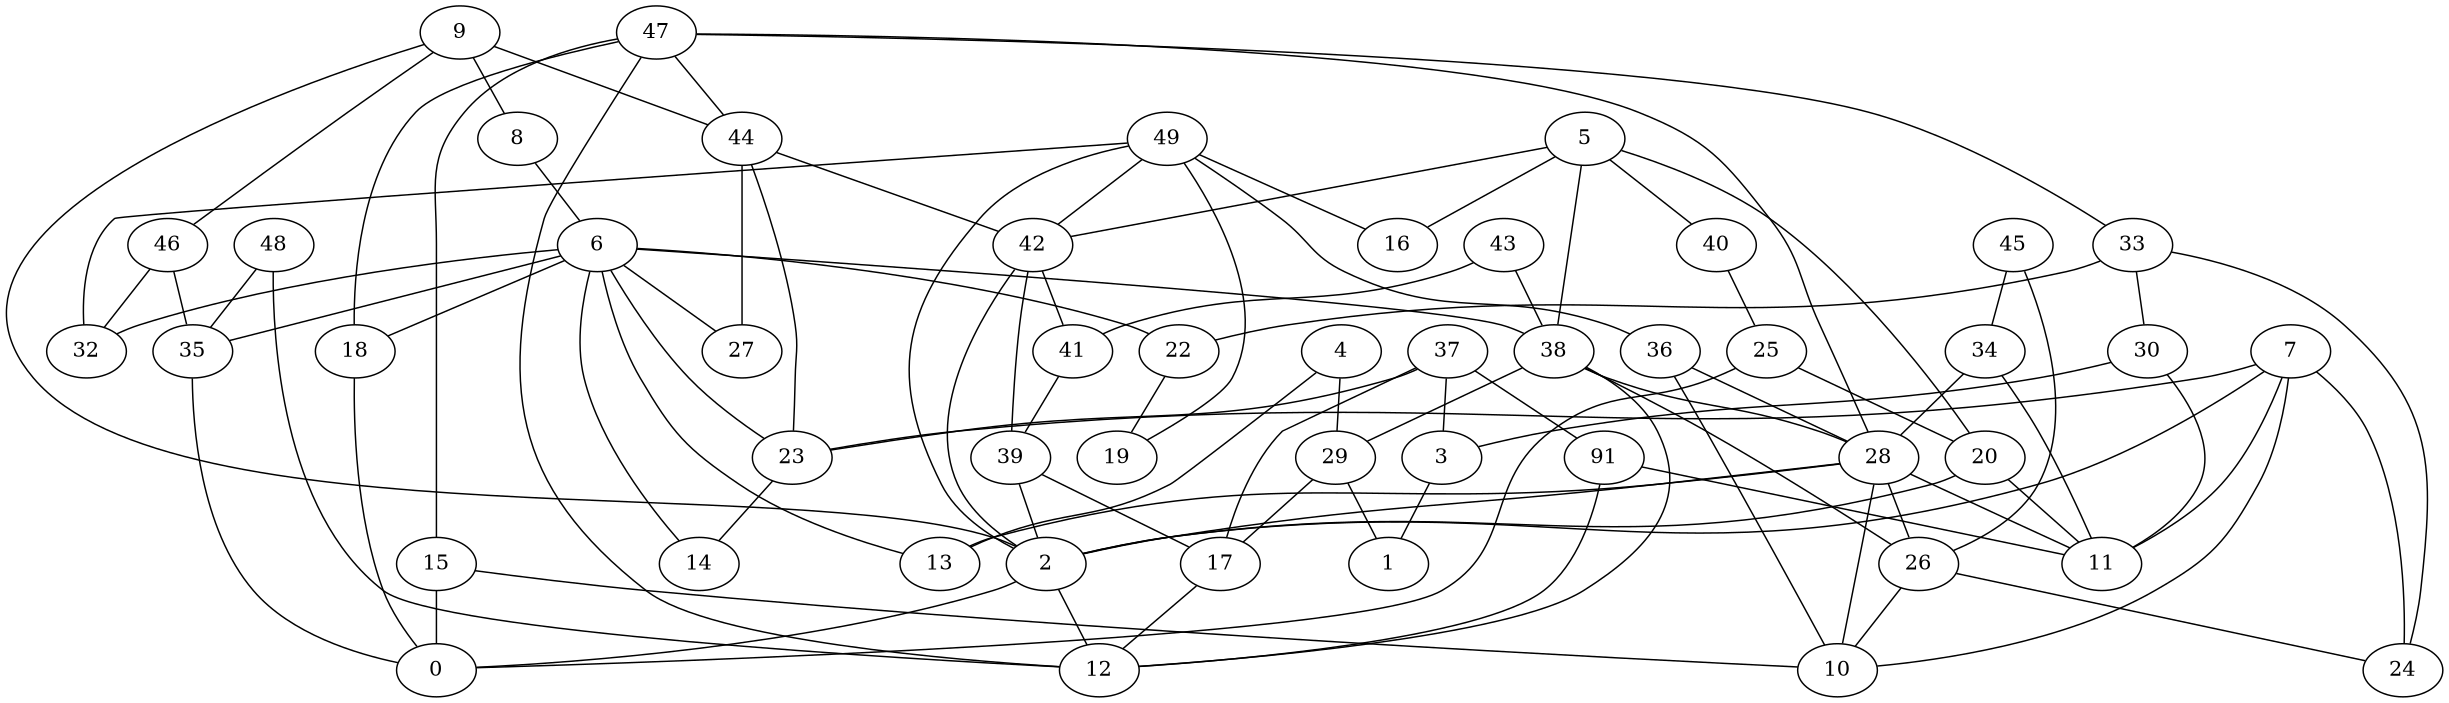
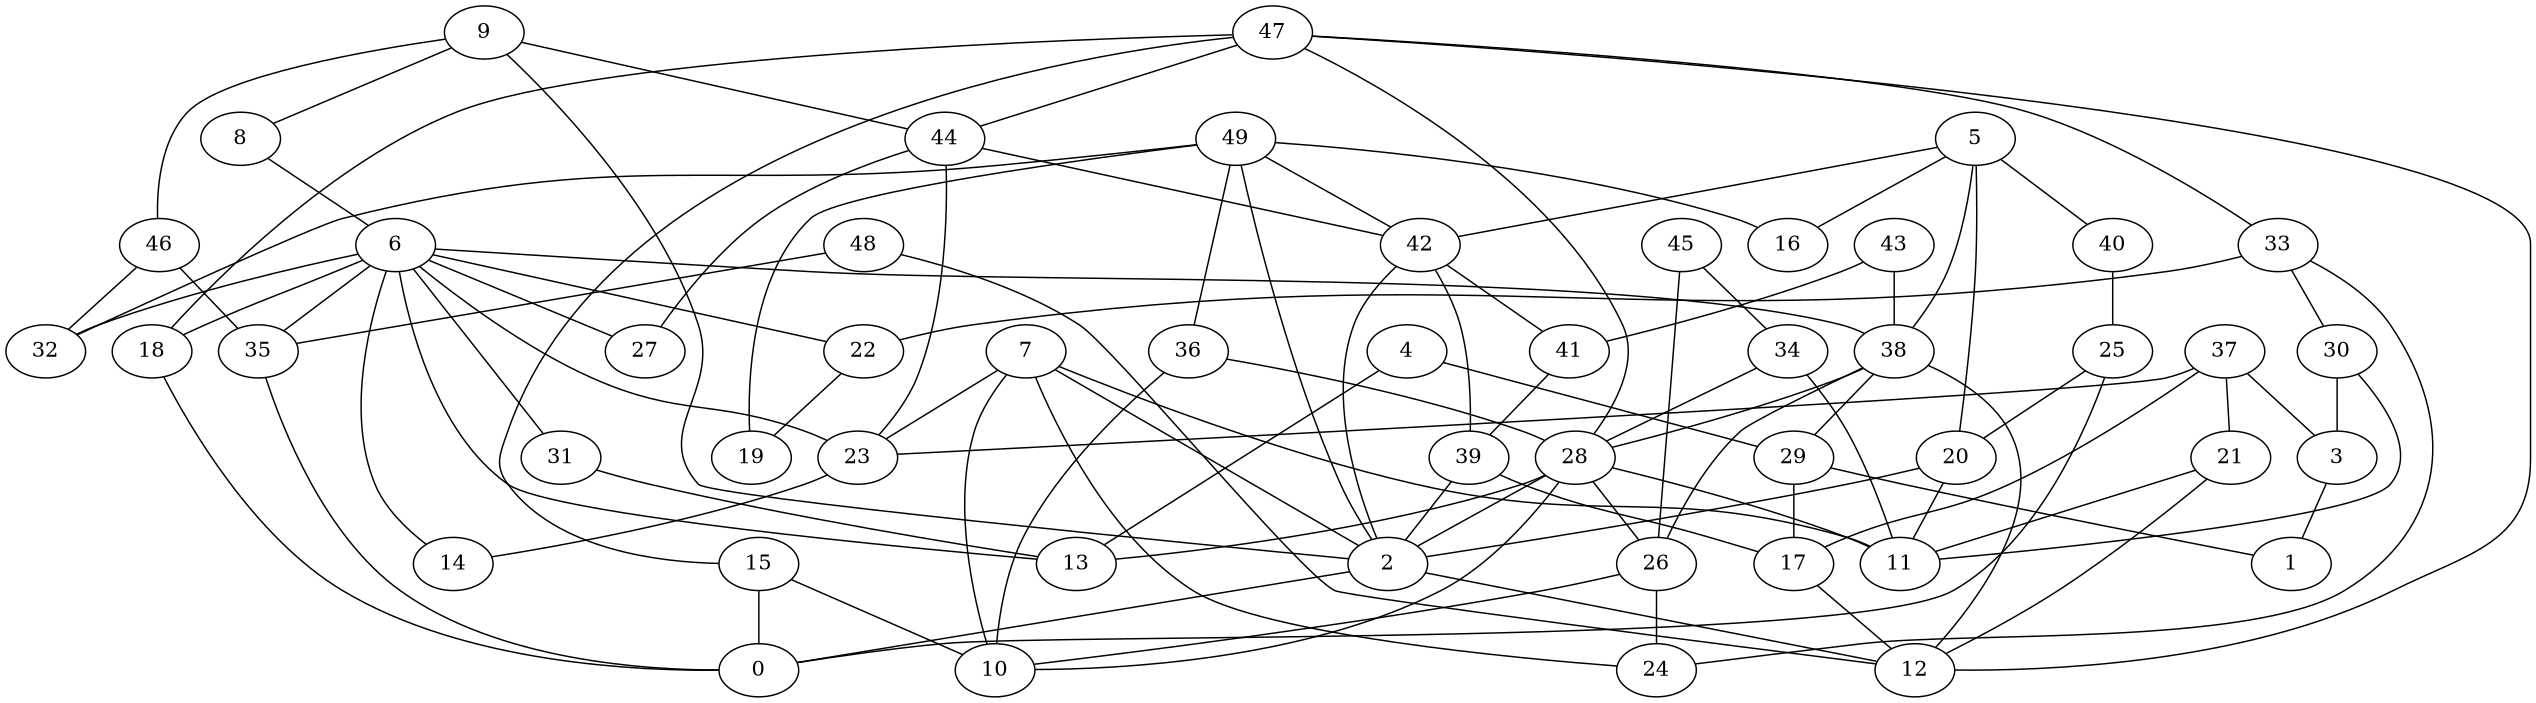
none -> (561, 458)
(1604, 458) -> (2231, 458)
